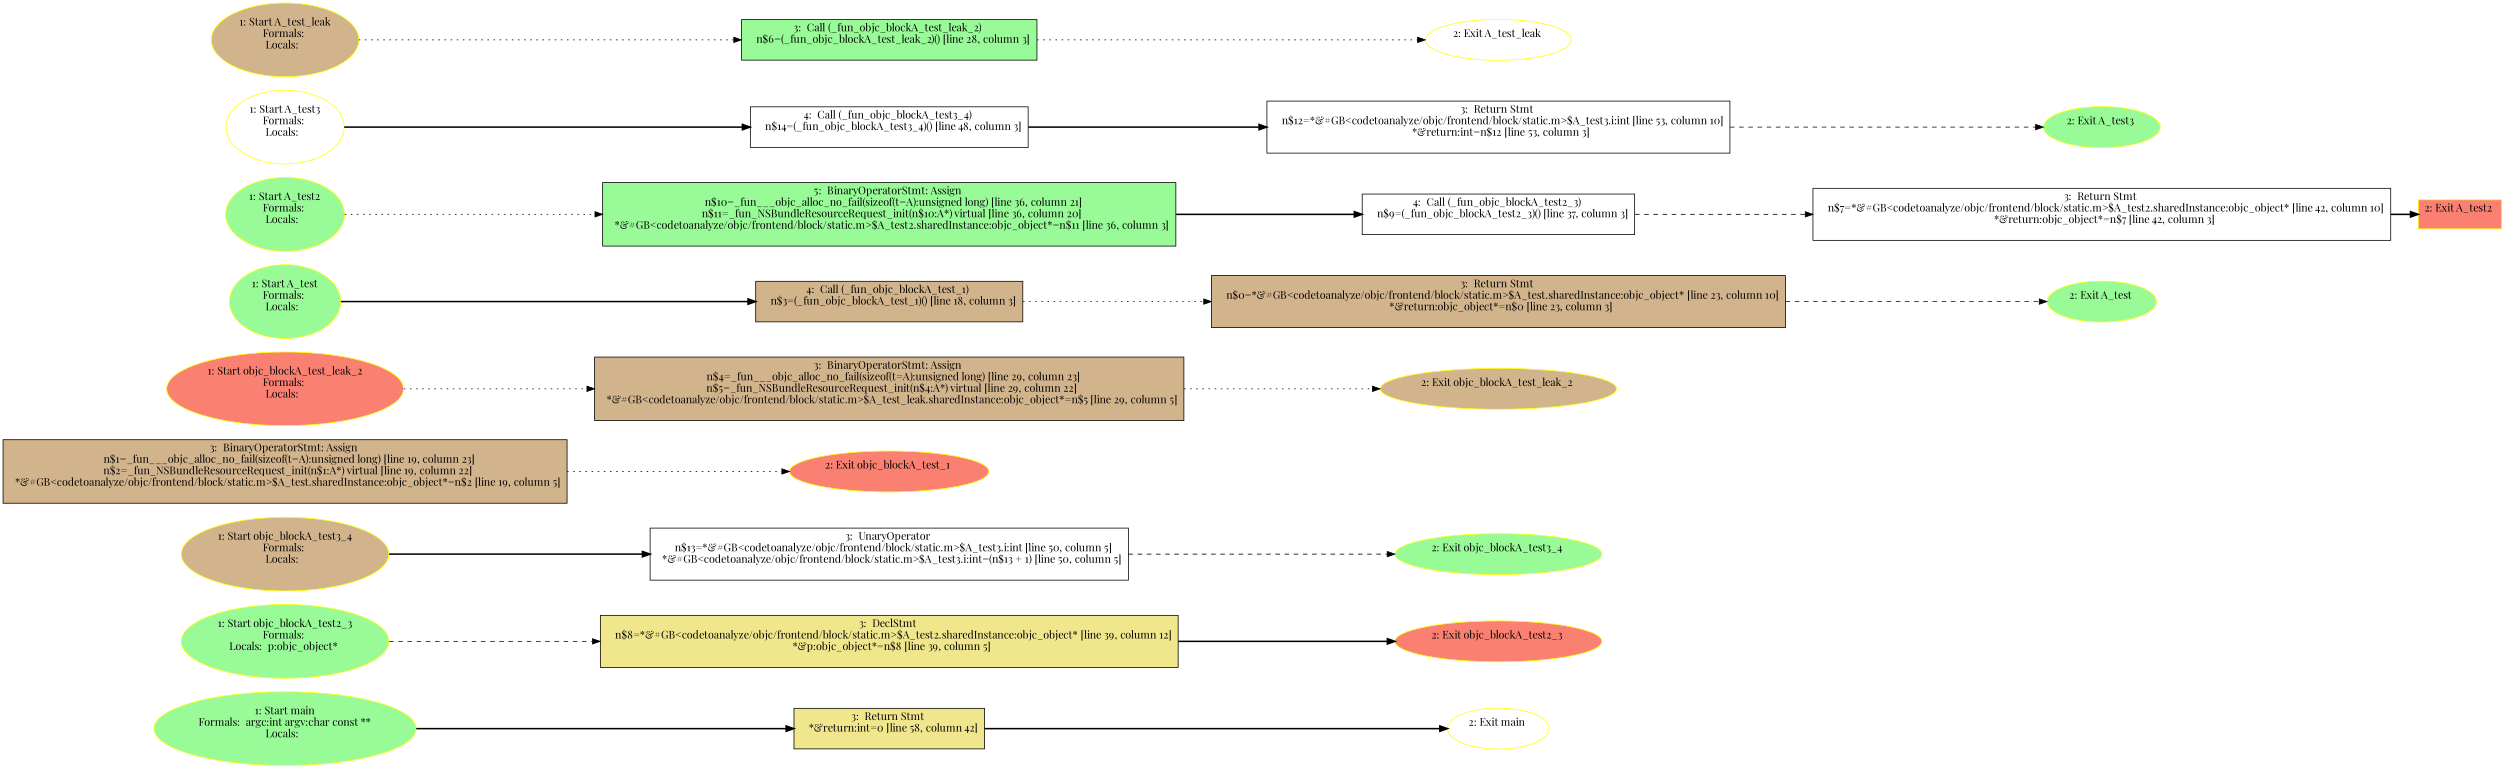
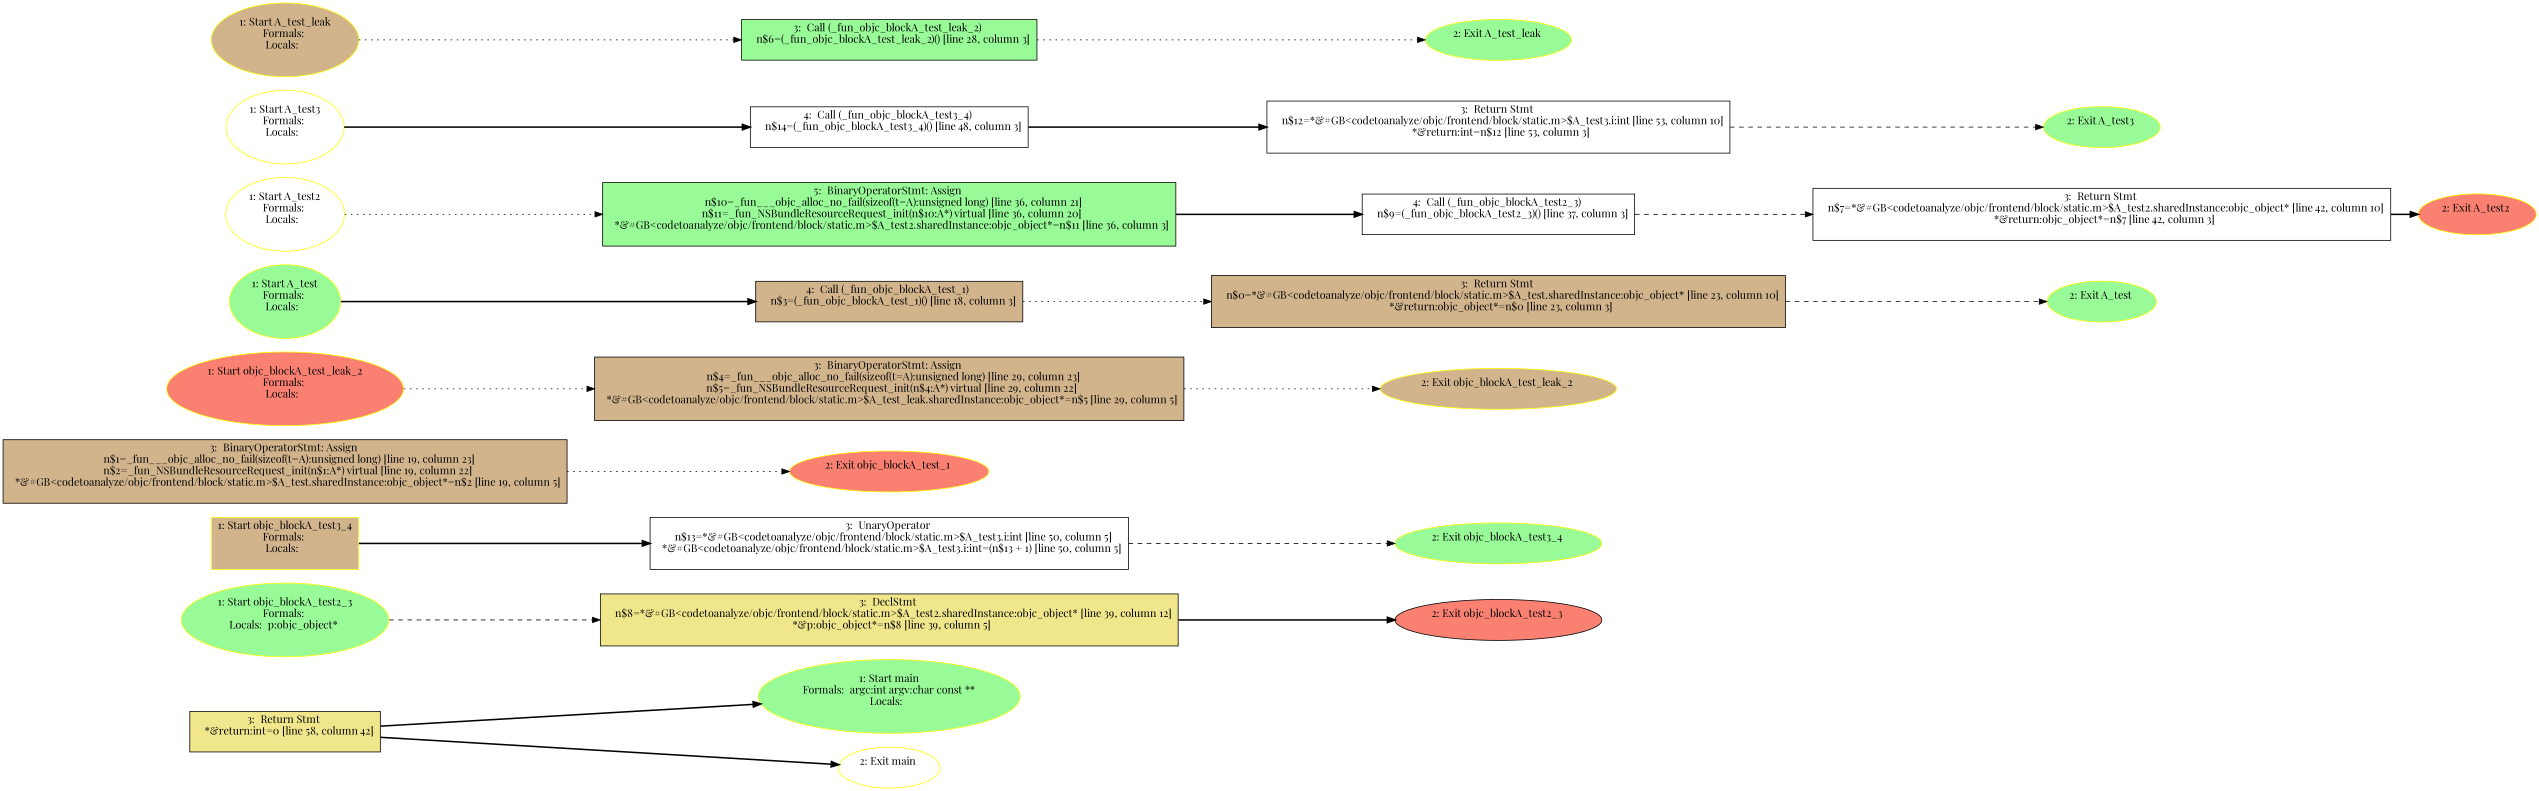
(1498, 40) -> (1498, 40)
(285, 214) -> (285, 214)
(2460, 214) -> (2477, 214)
(285, 554) -> (285, 543)
(1498, 641) -> (1498, 620)
(601, 729) -> (567, 715)
